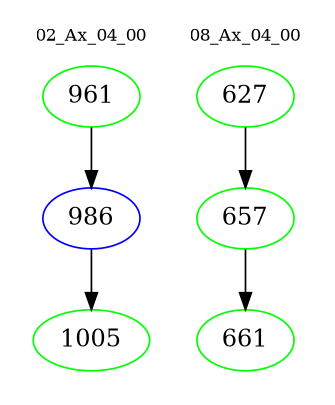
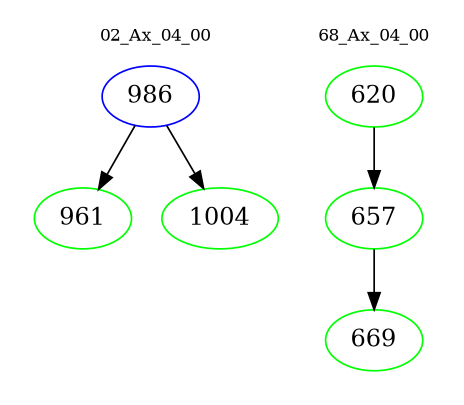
(245, 36) -> (374, 36)
(245, 97) -> (374, 97)
(91, 149) -> (121, 150)
(91, 340) -> (220, 218)
(245, 340) -> (374, 340)
